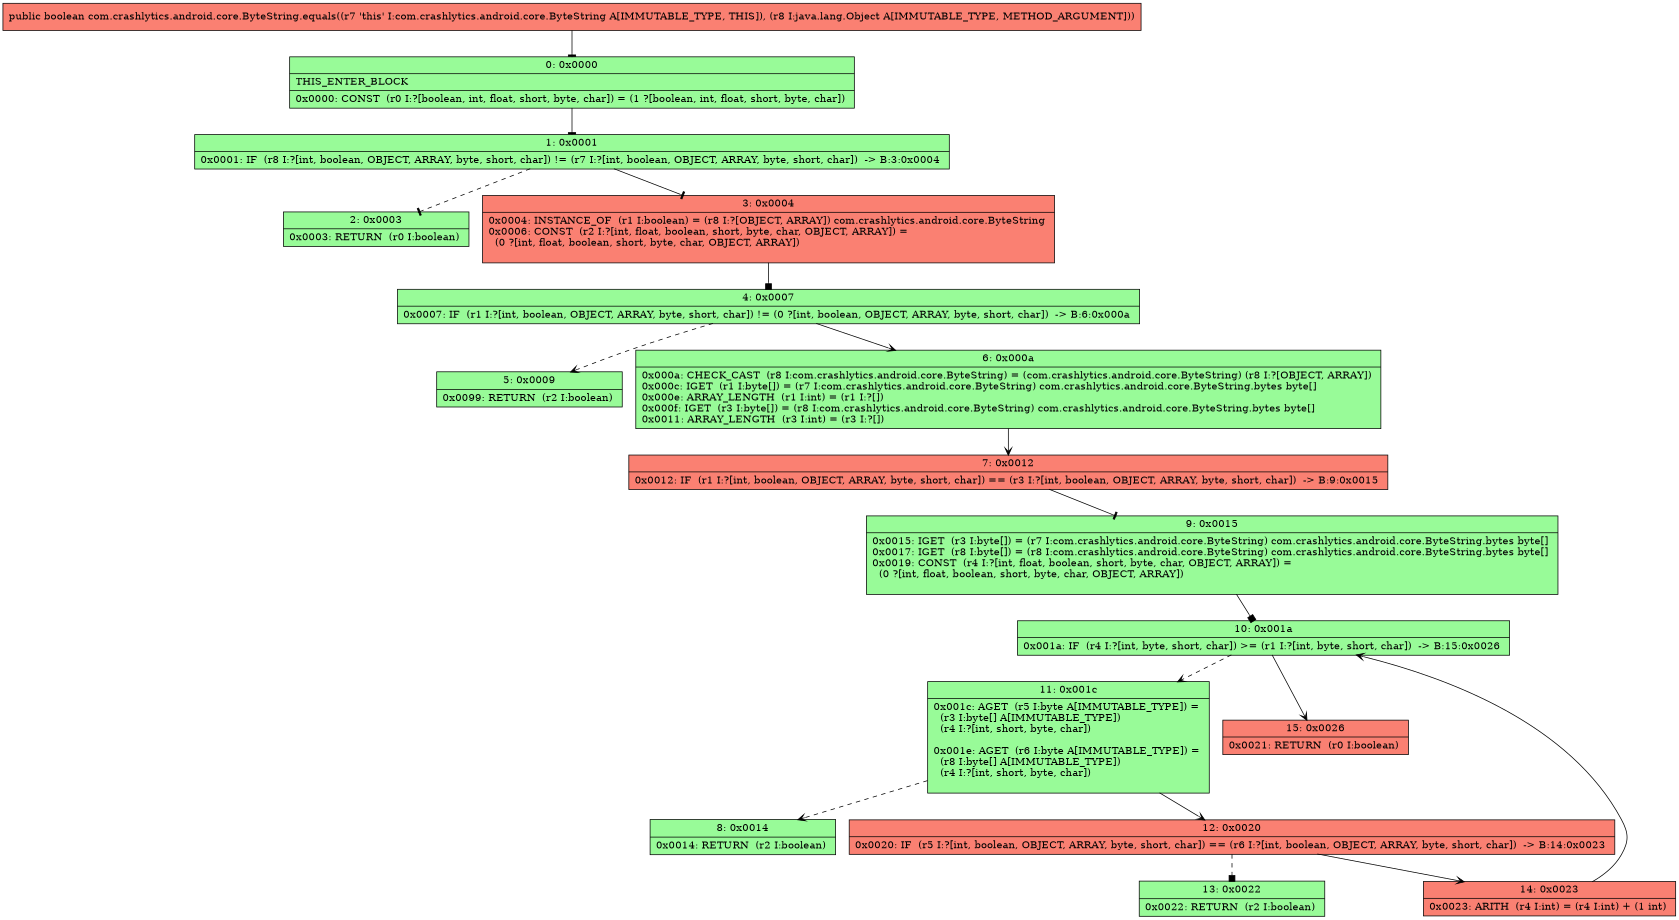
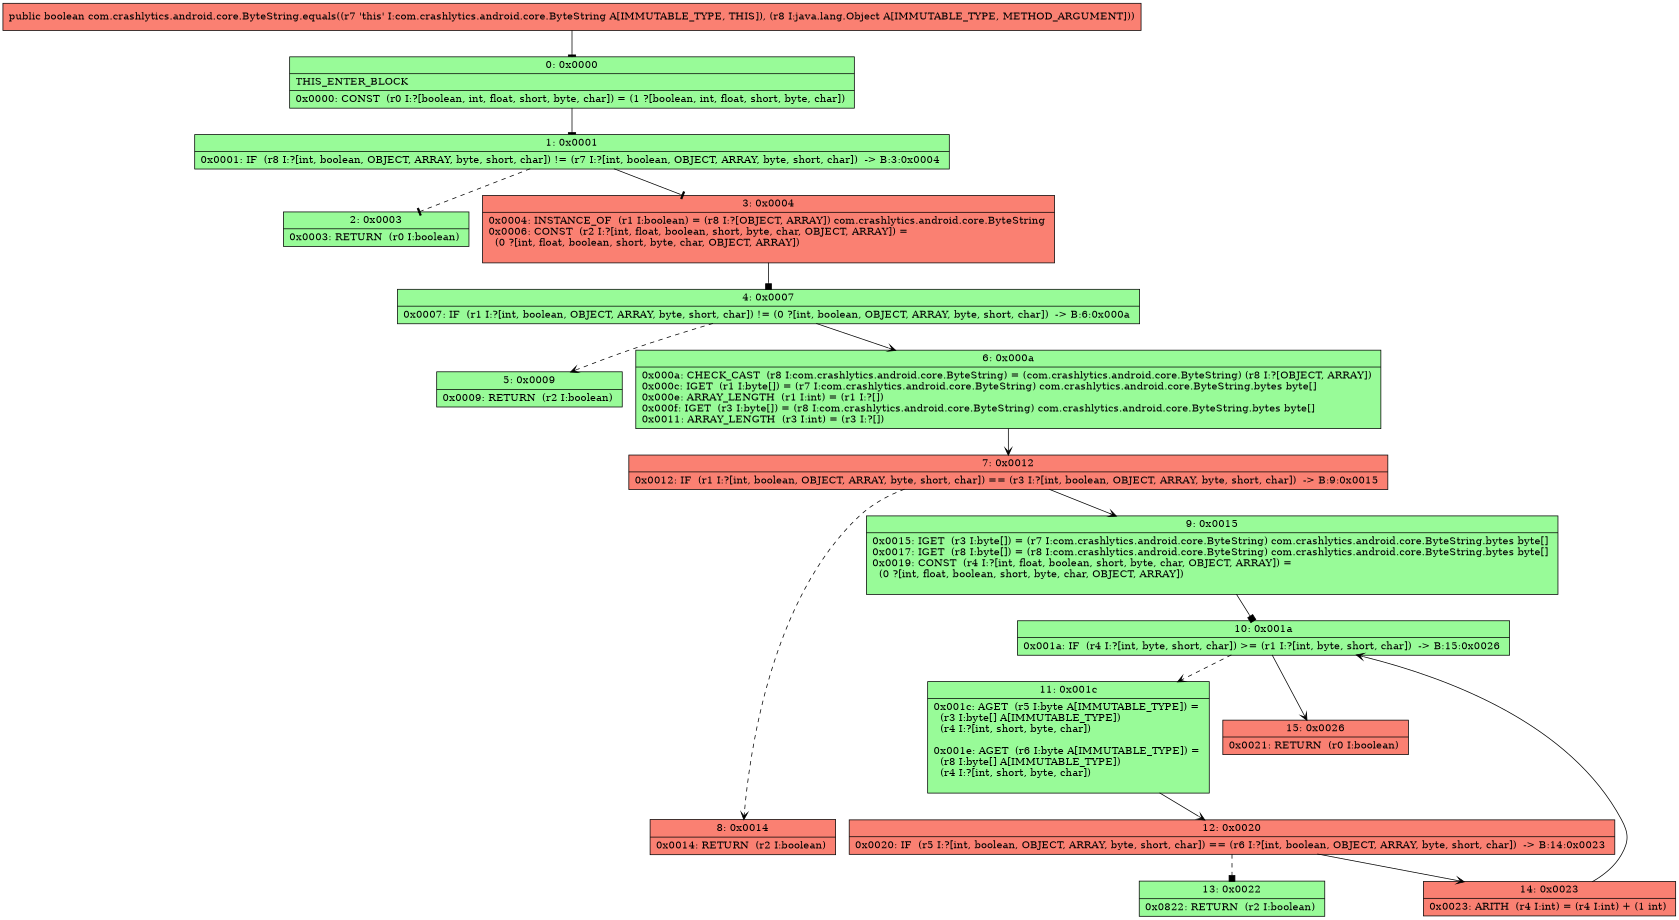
(529, 398) -> (529, 398)
(1081, 502) -> (1081, 502)
(866, 799) -> (786, 629)
(743, 837) -> (743, 837)
(1232, 907) -> (1232, 907)
